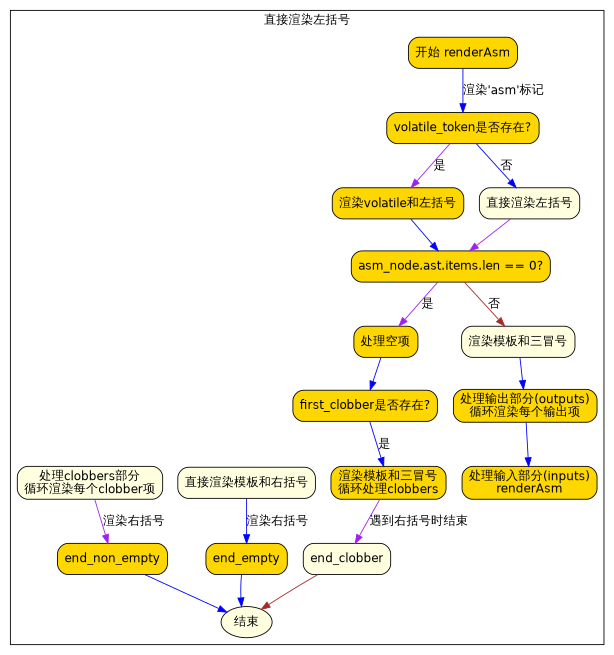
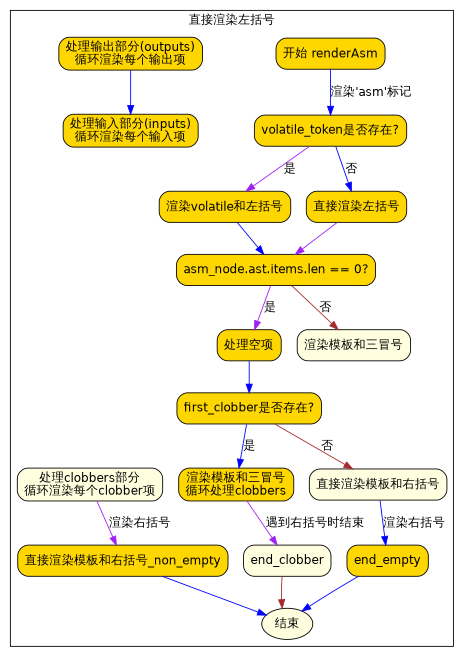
(530, 203) -> (356, 207)
(521, 369) -> none
none -> (310, 444)
(530, 483) -> (131, 131)
(112, 559) -> (123, 561)
